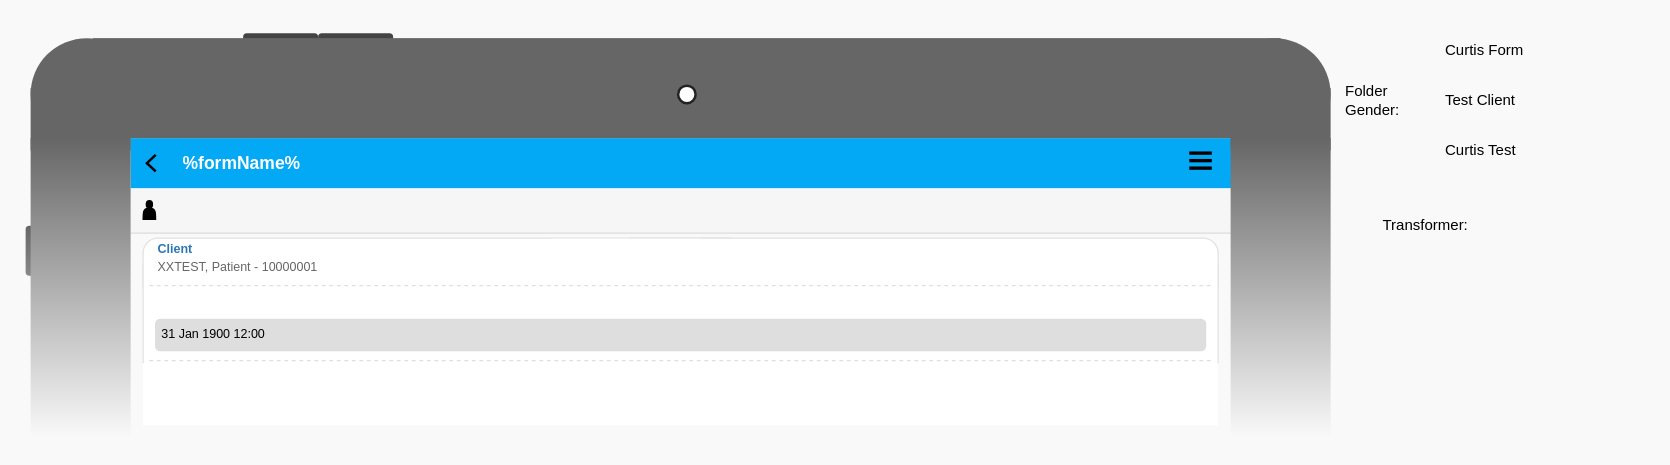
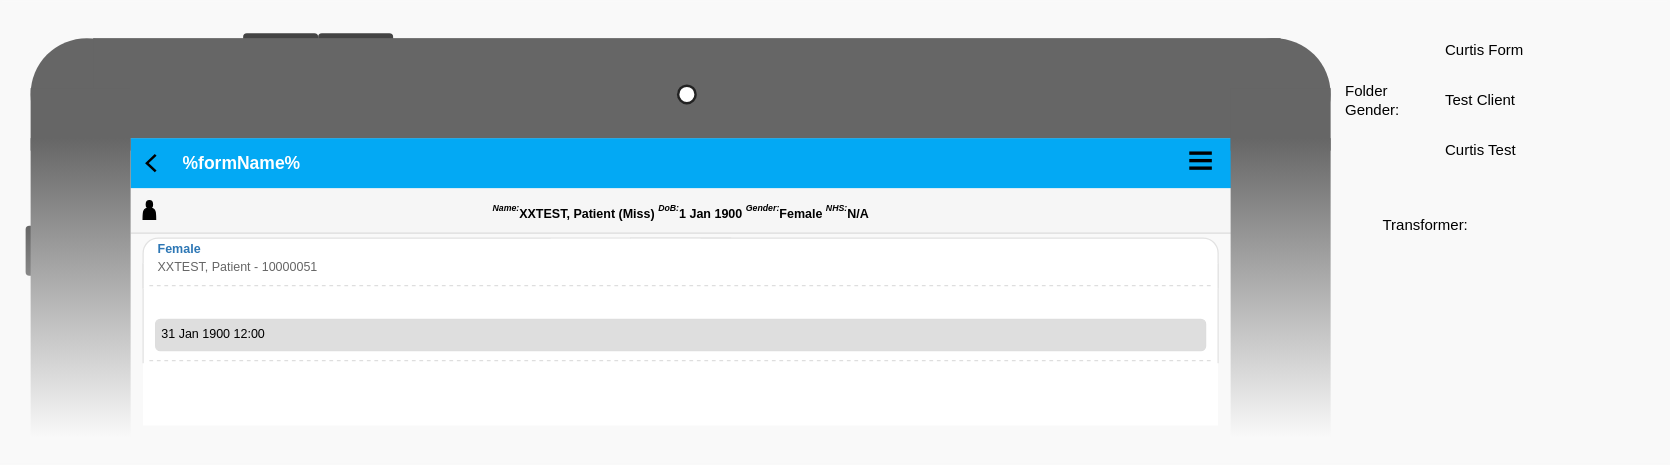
none -> (681, 210)
(176, 248) -> (178, 248)
(241, 267) -> (241, 267)
